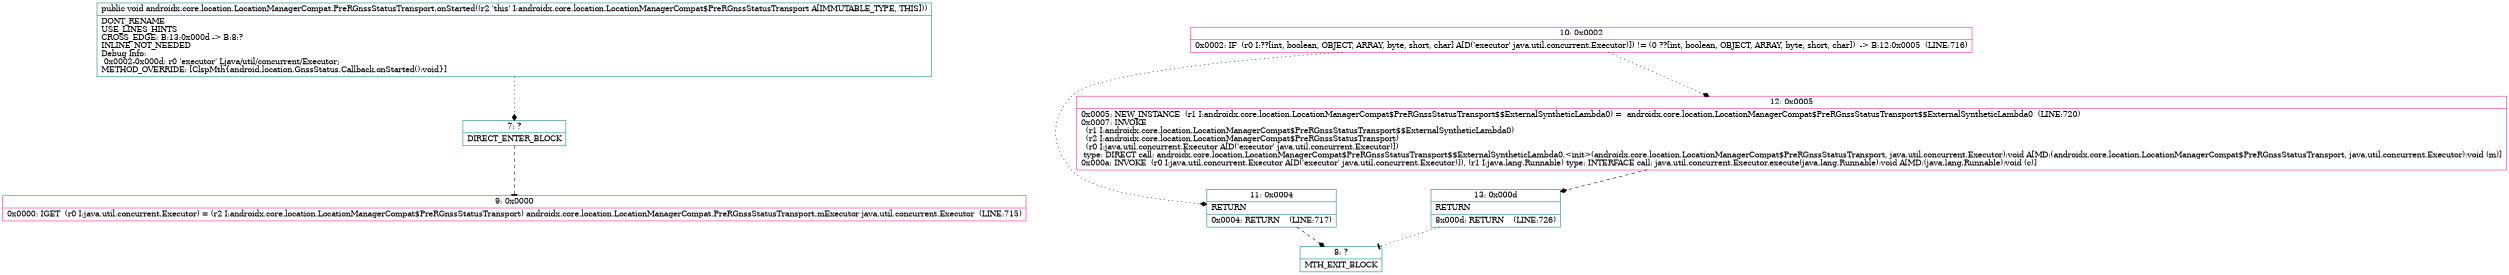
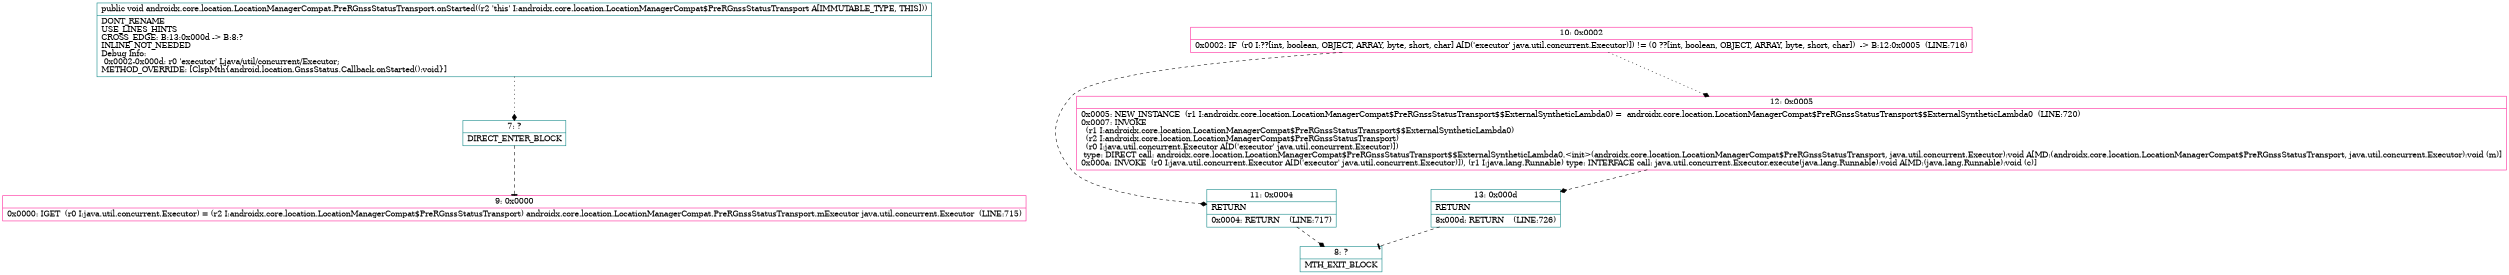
(1098, 84) -> (1098, 84)
(1410, 236) -> (1410, 236)
